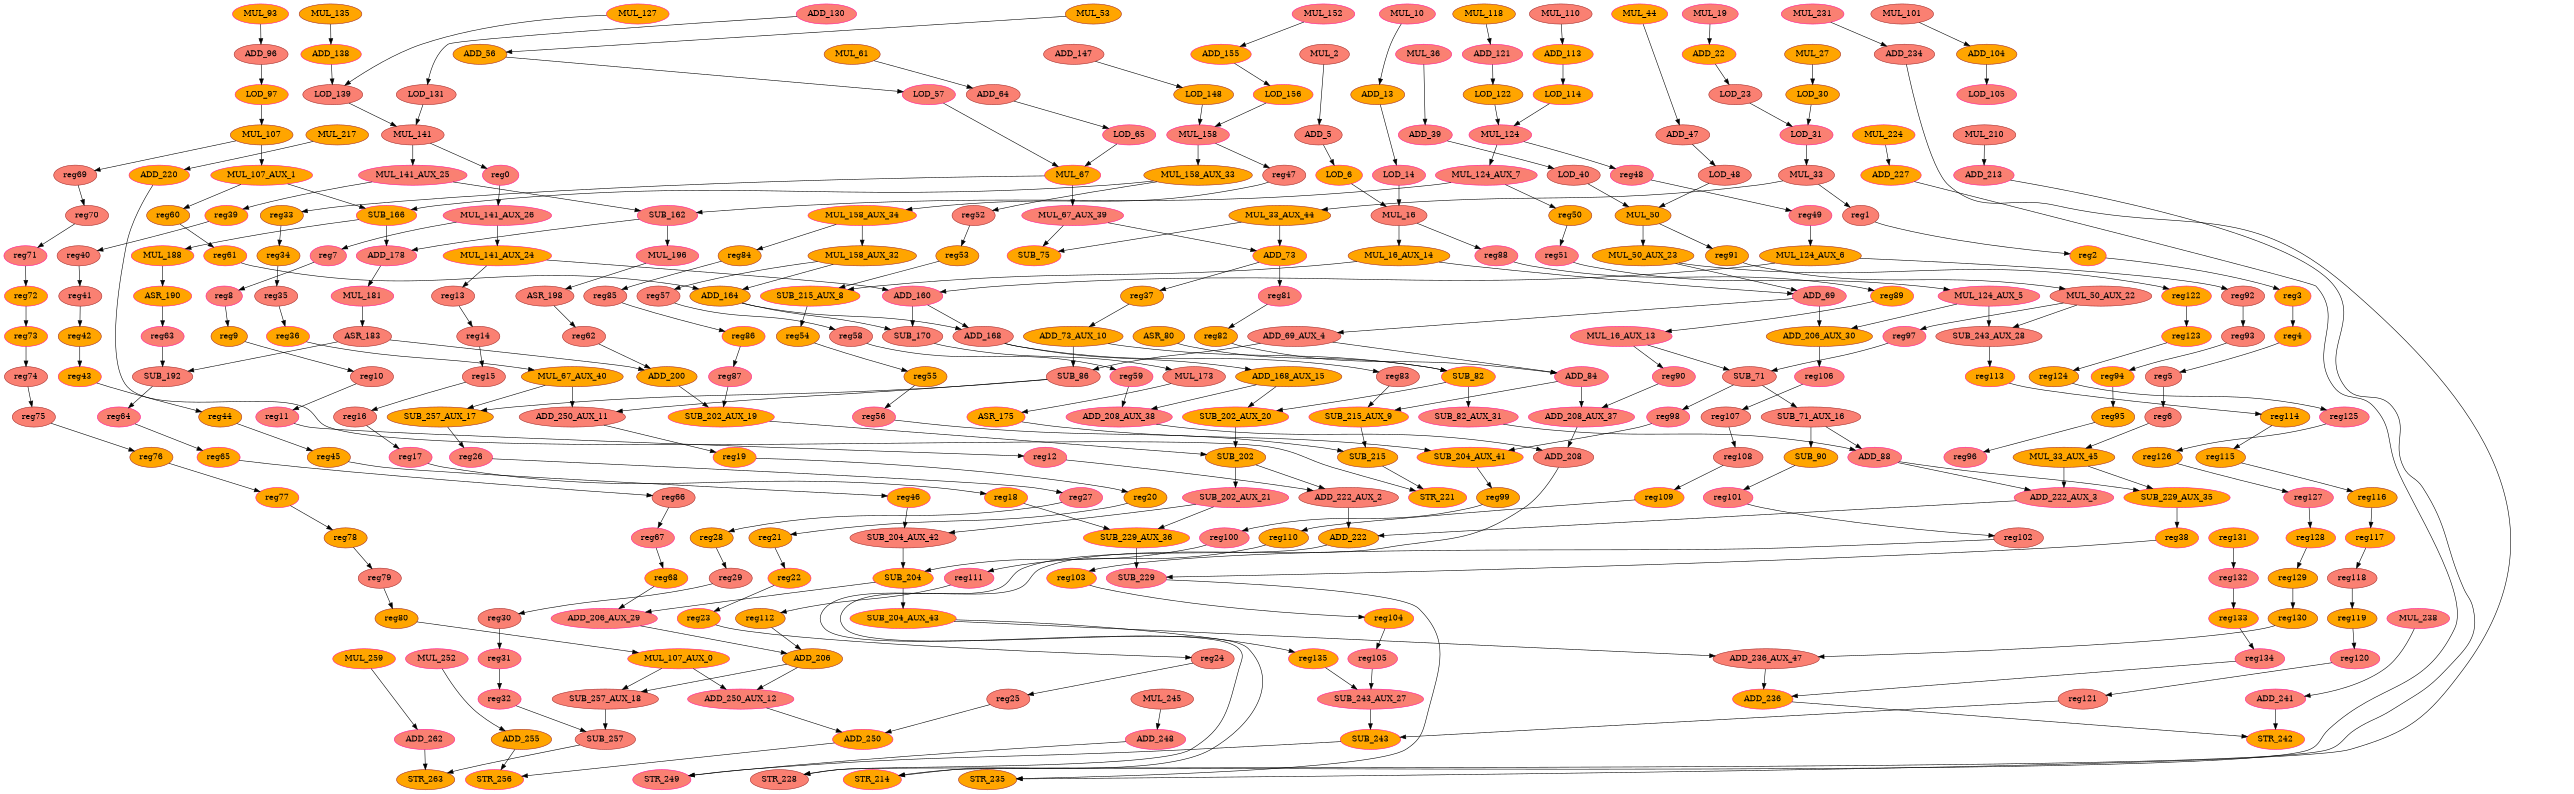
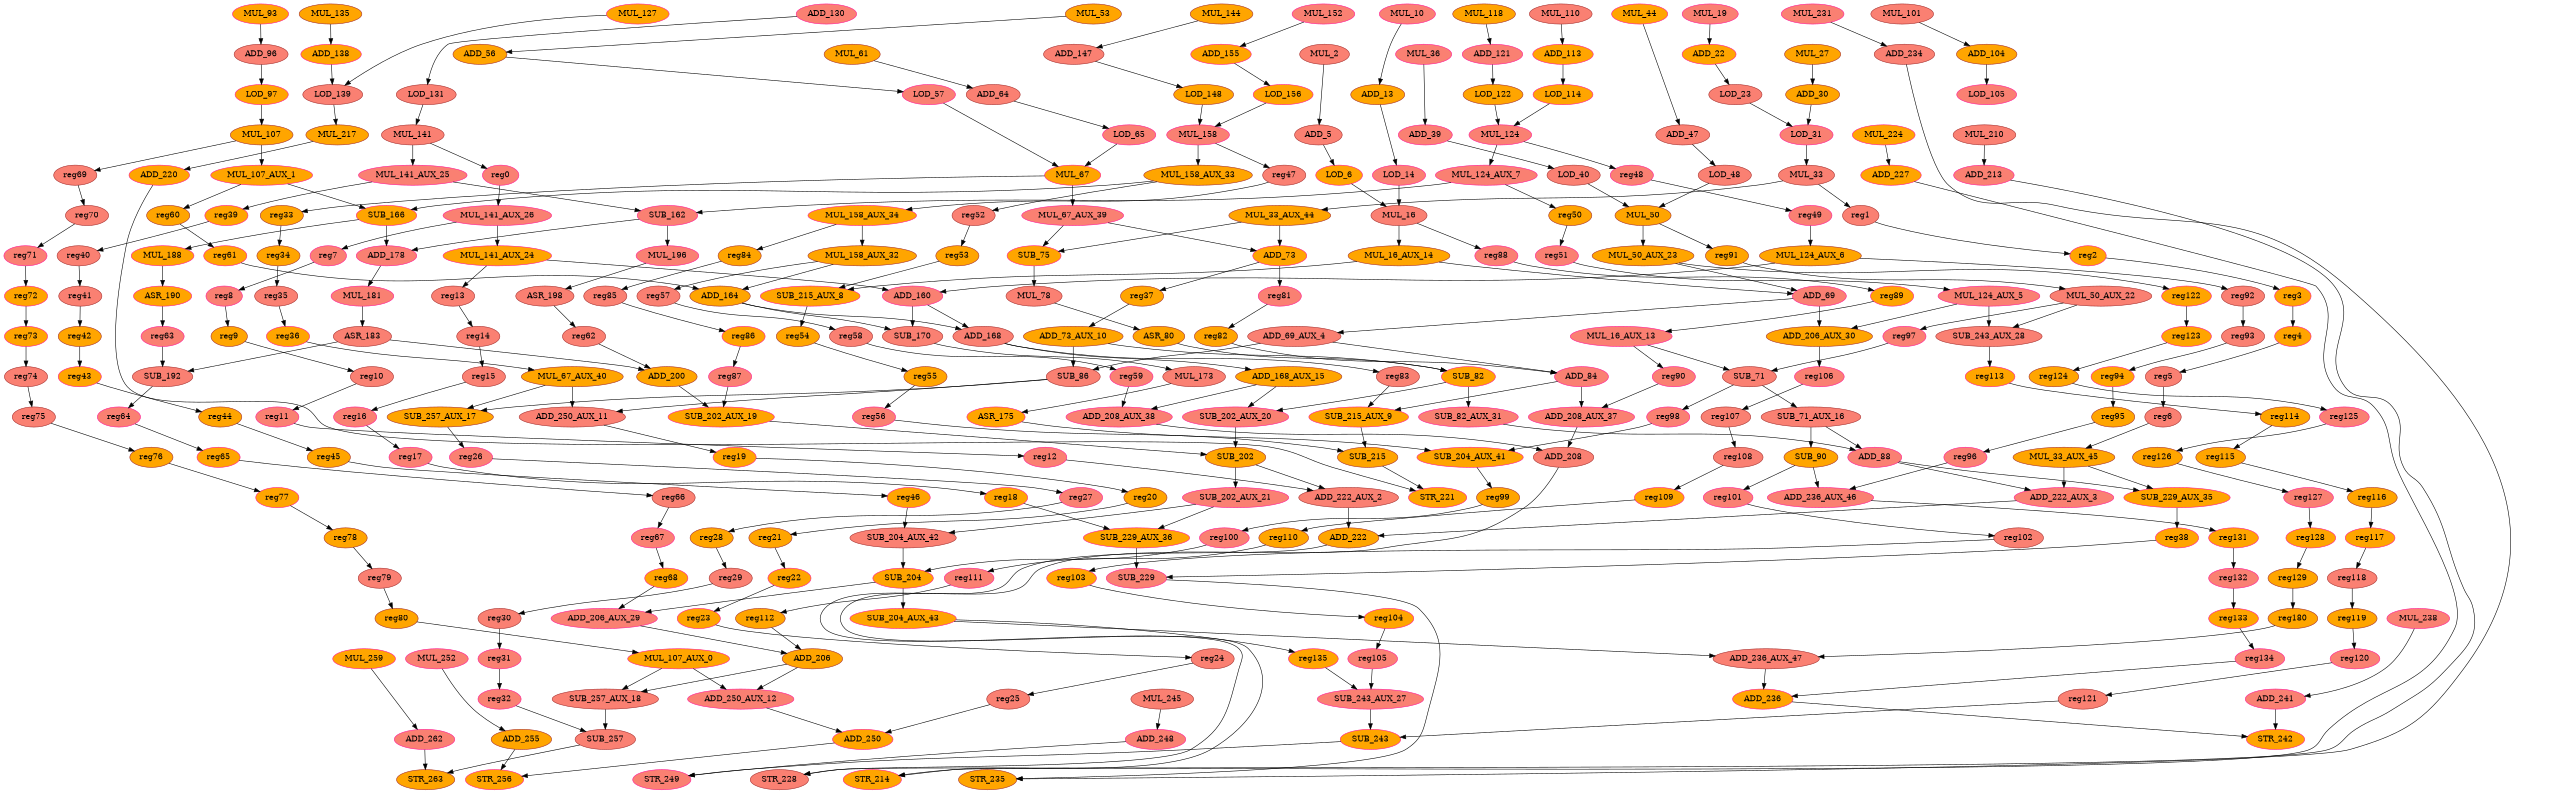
none -> (1222, 14)
(1813, 95) -> (1813, 95)
(370, 113) -> (335, 112)
none -> (1034, 296)
(355, 417) -> (355, 417)
(1236, 417) -> (1236, 417)
none -> (1820, 498)
(2293, 618) -> (2293, 618)
